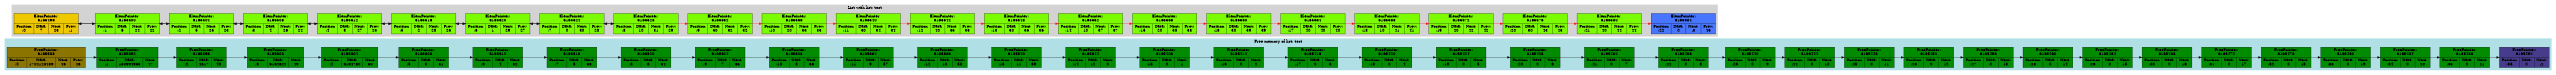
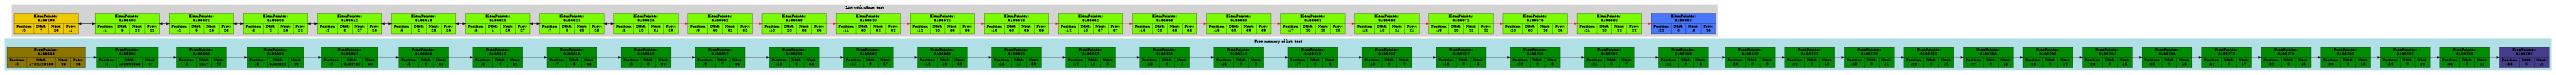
(865, 8) -> (865, 8)
